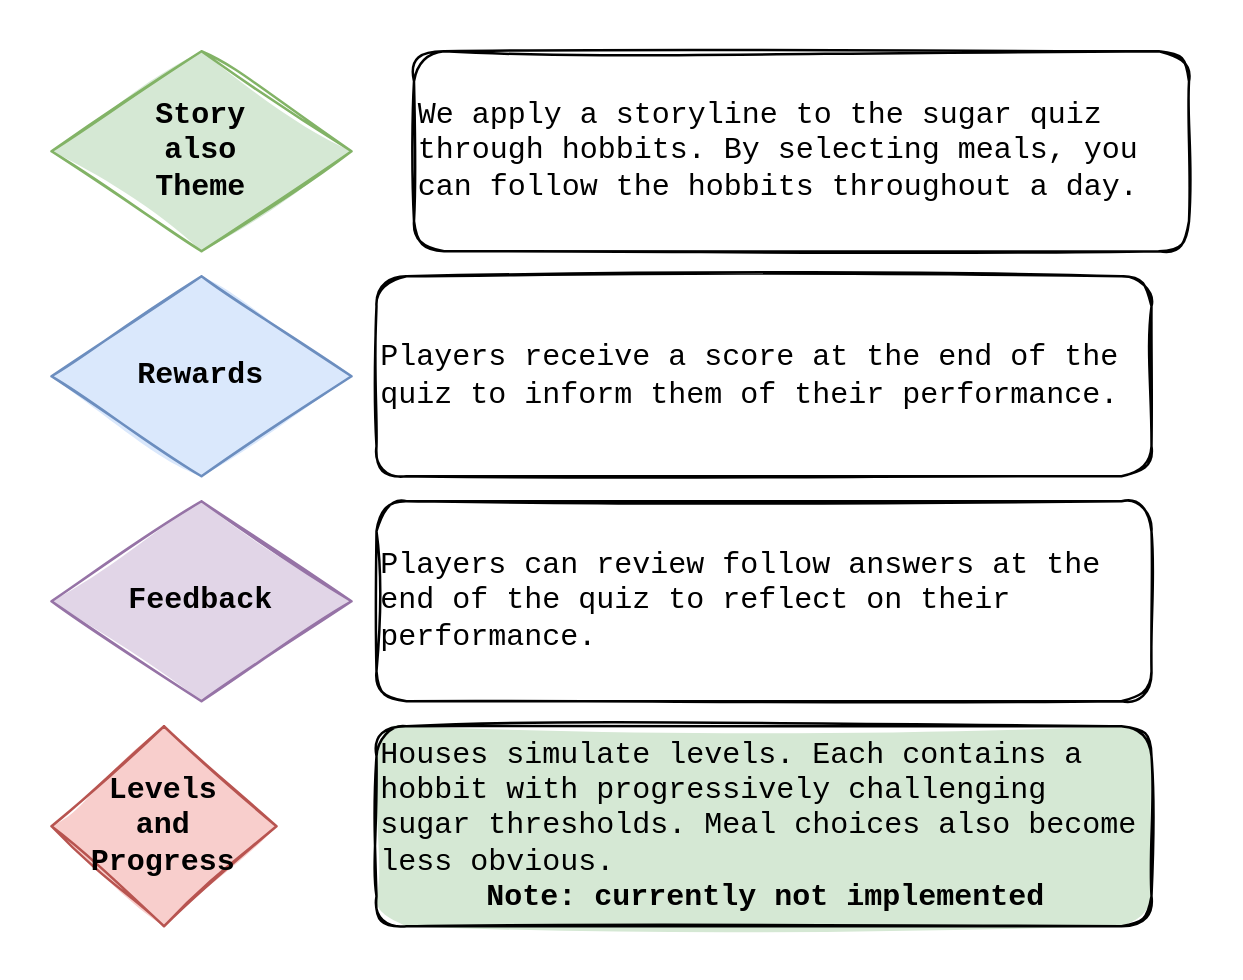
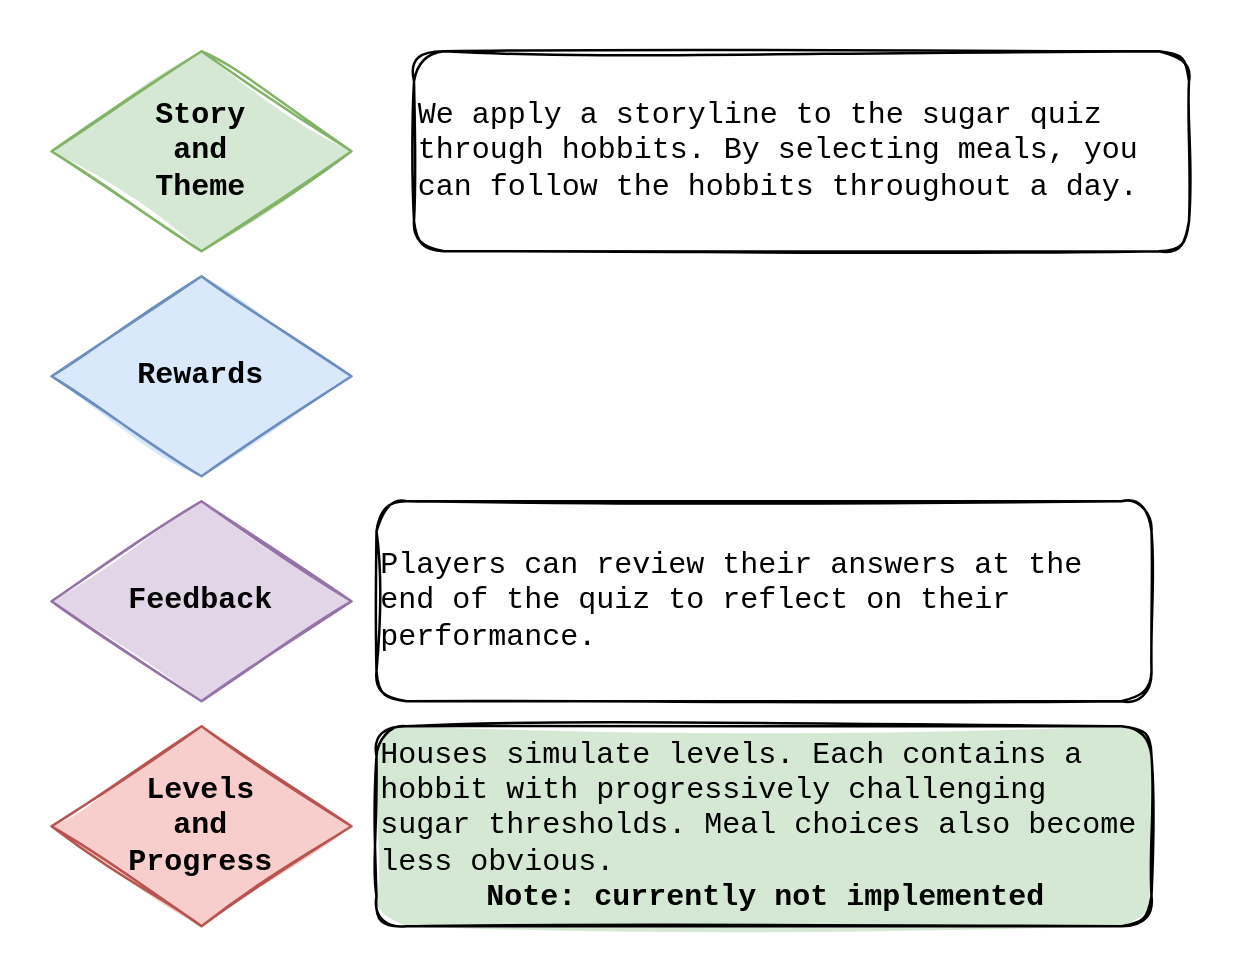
(201, 151) -> (201, 151)
(764, 376) -> none
(766, 601) -> (766, 601)
(164, 826) -> (201, 826)
